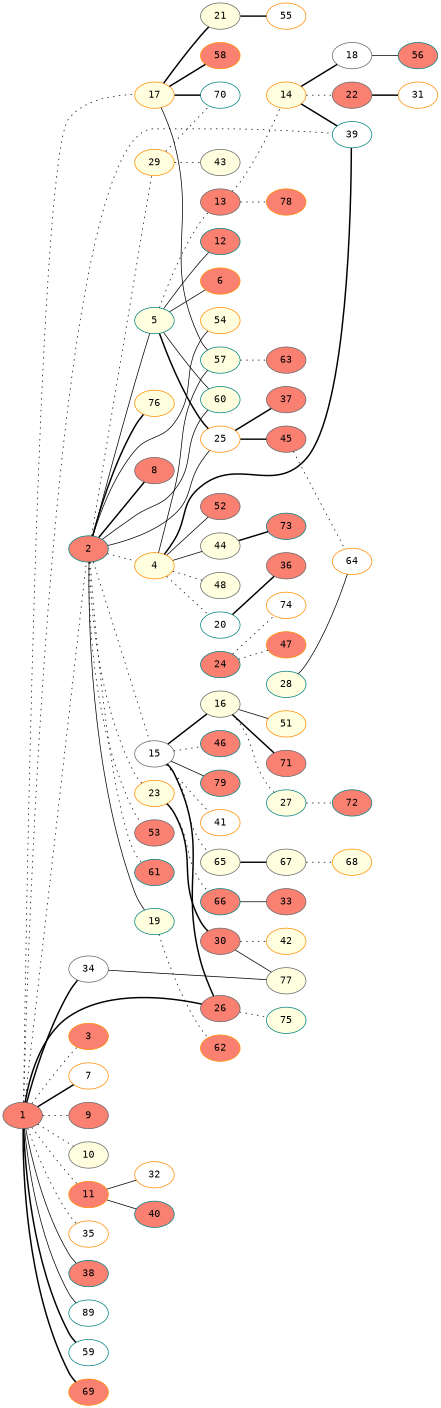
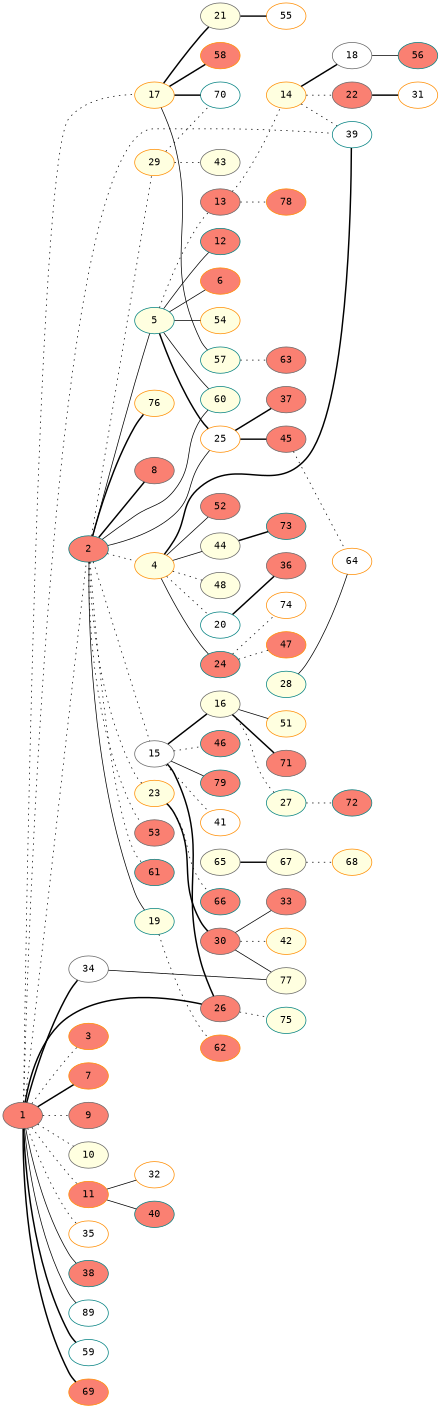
(319, 115) -> (319, 115)
(157, 436) -> (187, 321)
(180, 460) -> (183, 618)
(187, 808) -> none
(253, 902) -> (253, 922)
(89, 1076) -> (89, 1076)
